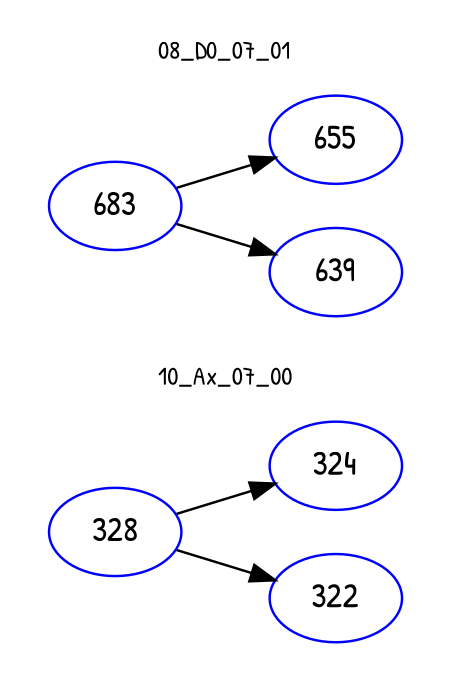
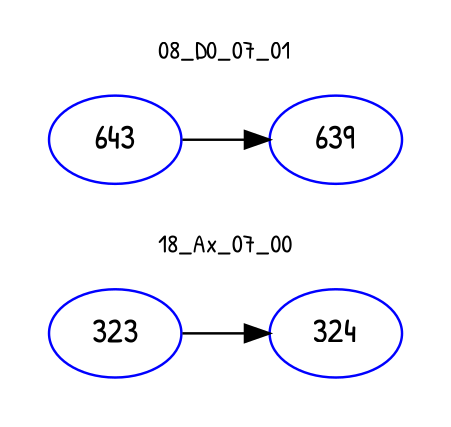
(336, 140) -> none
(115, 206) -> (115, 140)
(226, 379) -> (226, 246)
(115, 532) -> (115, 333)
(336, 598) -> none
